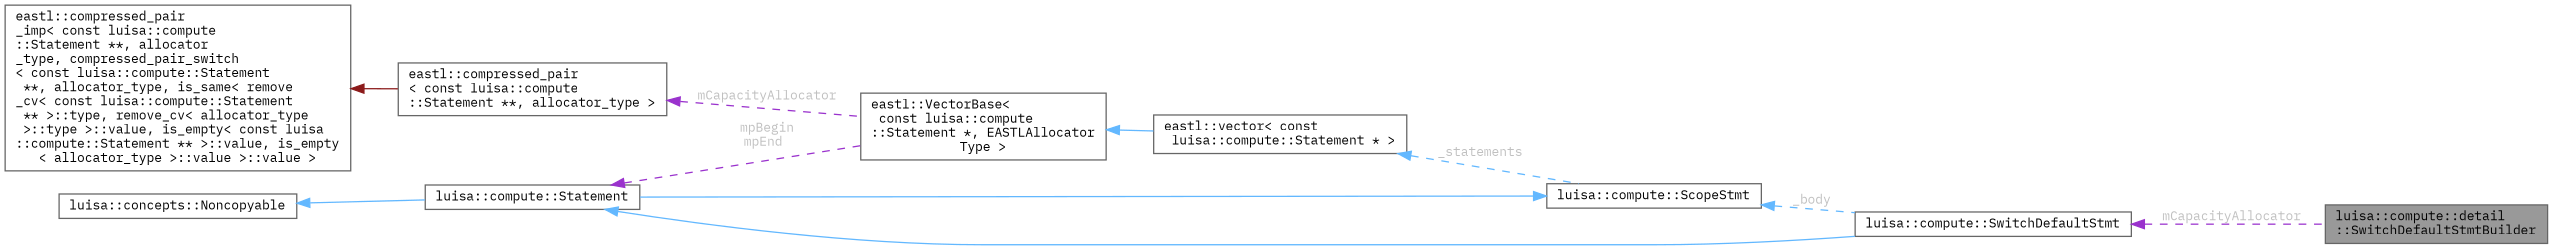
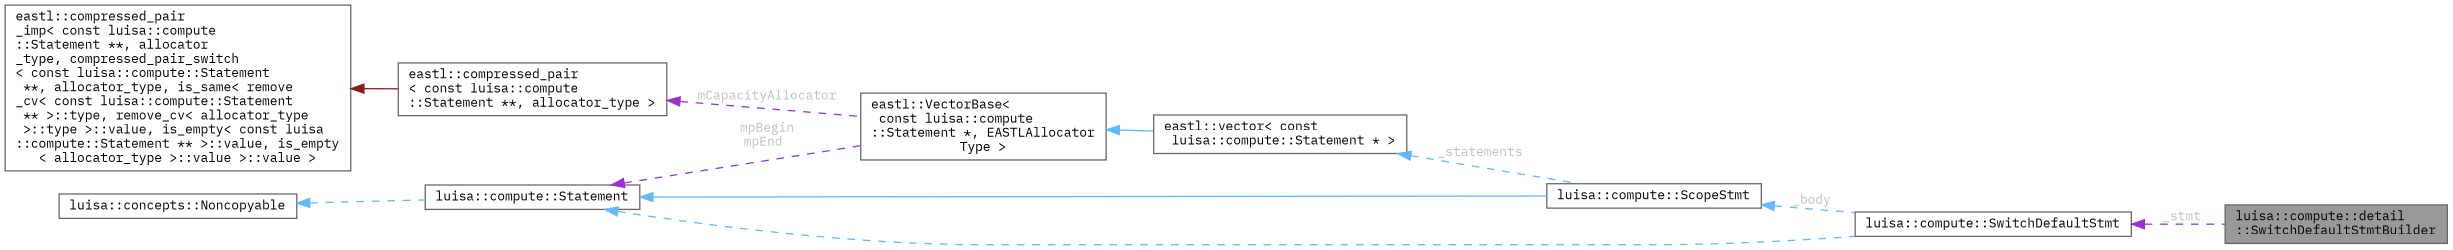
(1087, 197) -> (1100, 197)
(368, 201) -> (368, 201)
(2228, 217) -> (2178, 217)
(1236, 245) -> (1236, 245)
